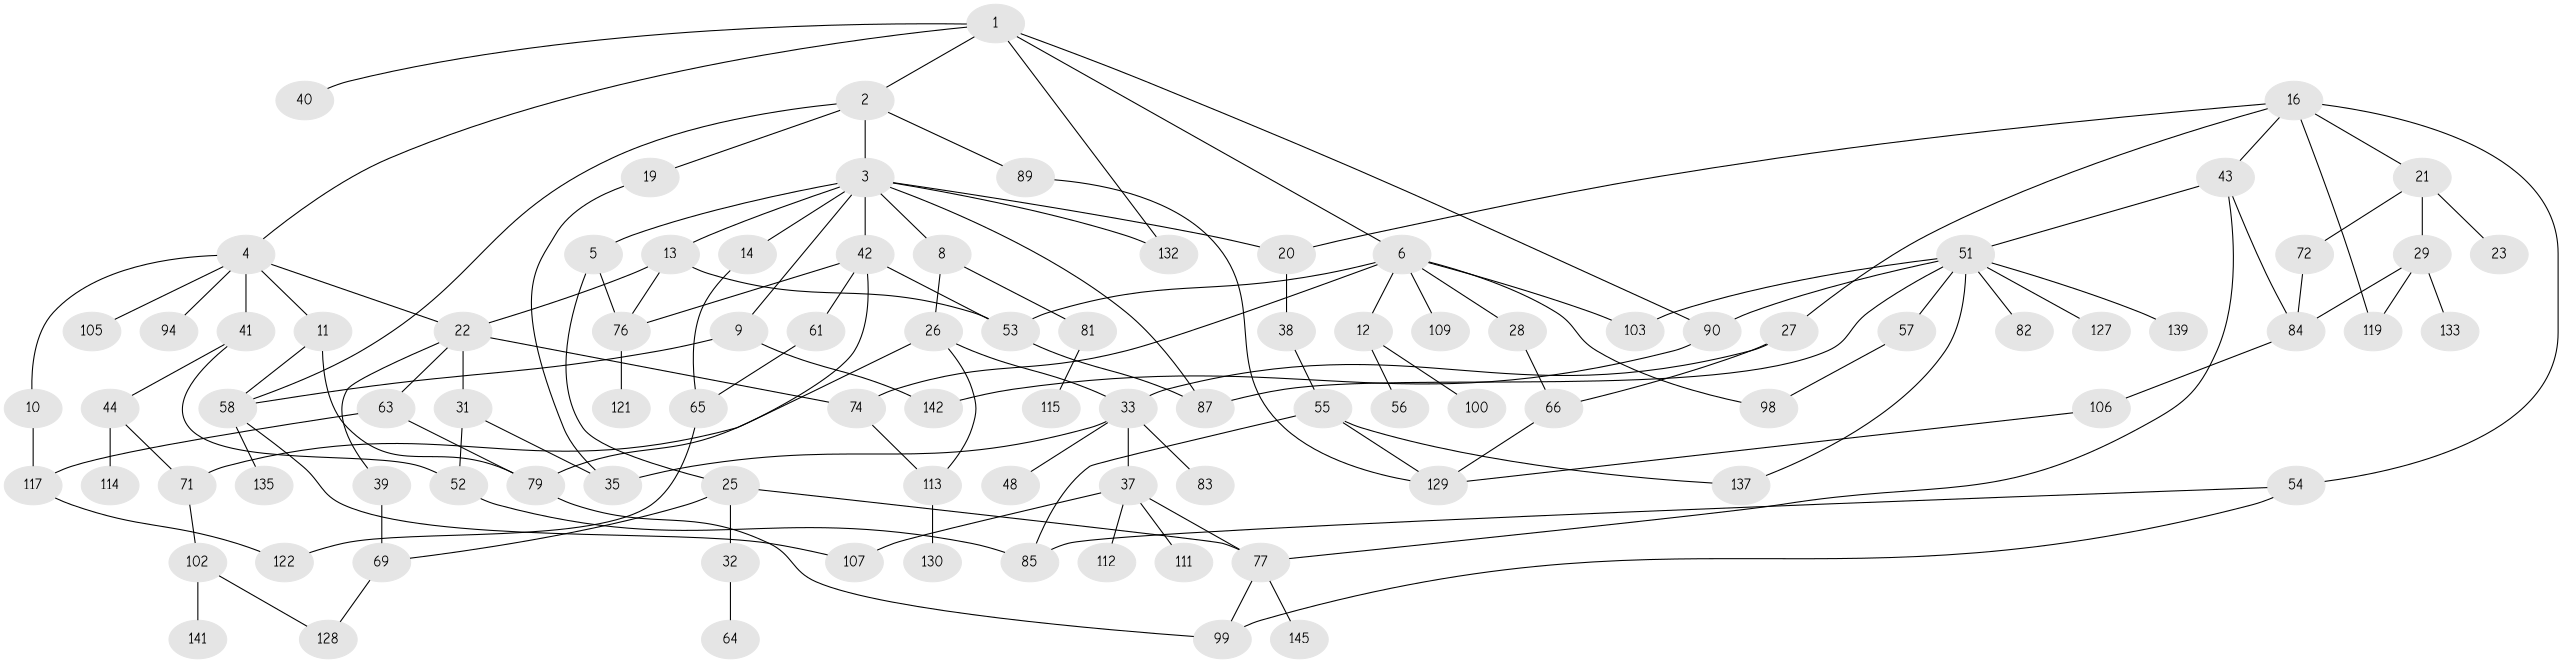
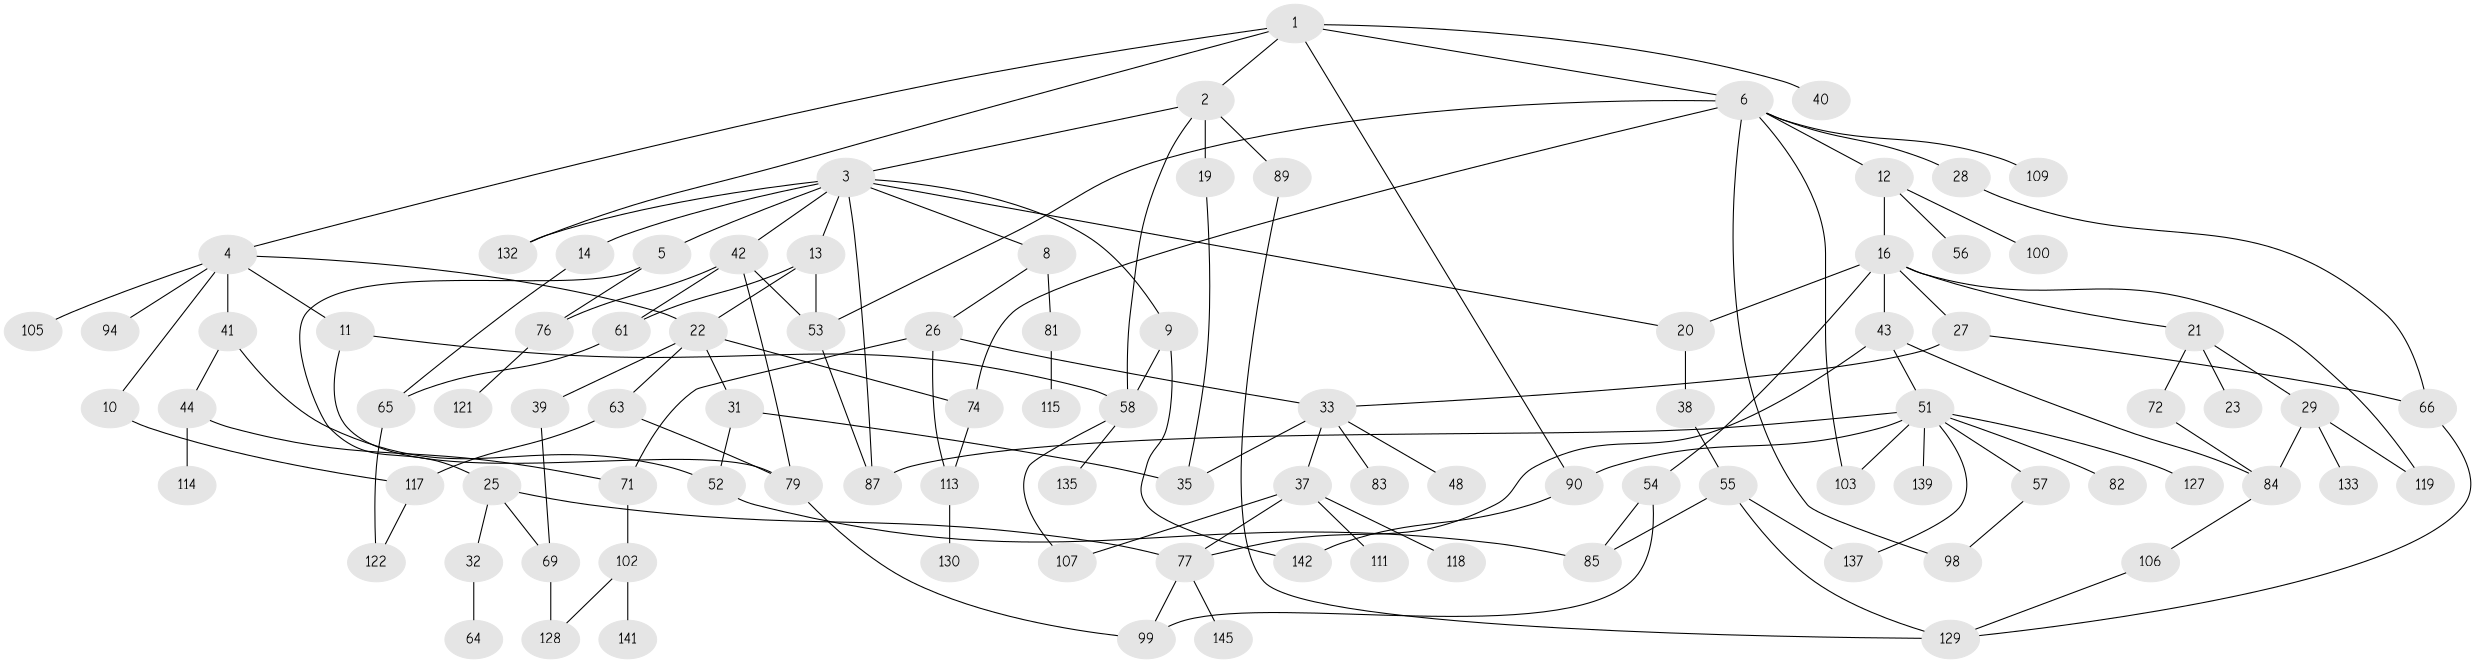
none -> (1884, 216)
(646, 293) -> (719, 293)
(1107, 563) -> (1457, 563)
